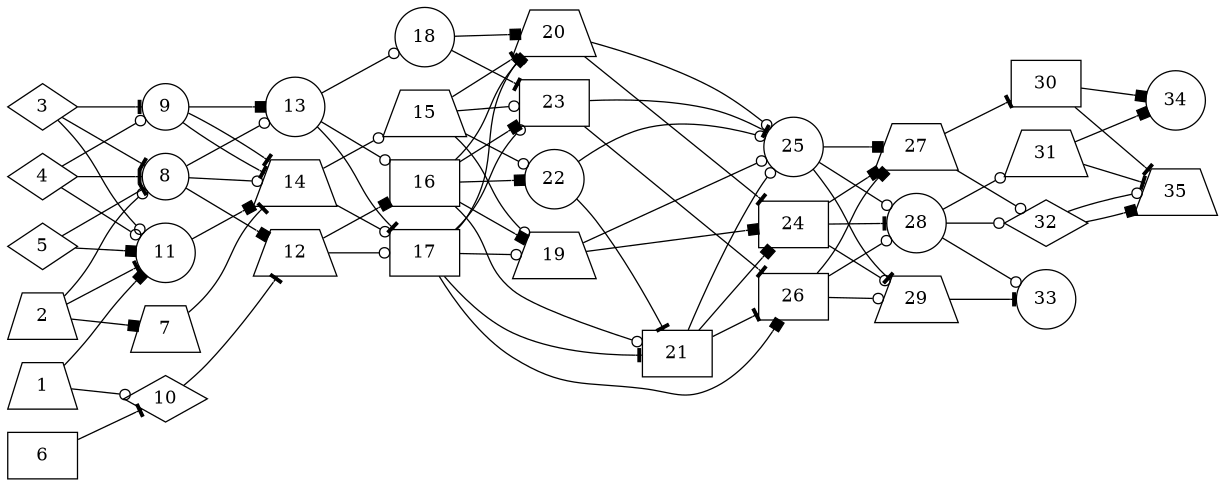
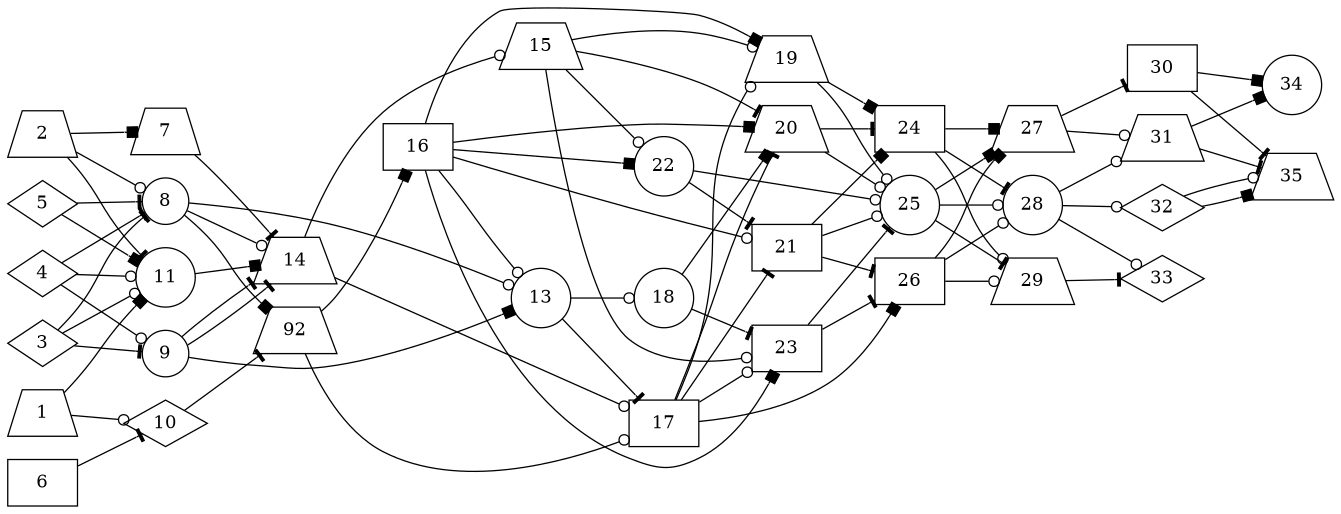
(351, 139) -> (476, 220)
(992, 192) -> (1093, 133)
(295, 253) -> (295, 330)
(1046, 299) -> (1162, 279)
